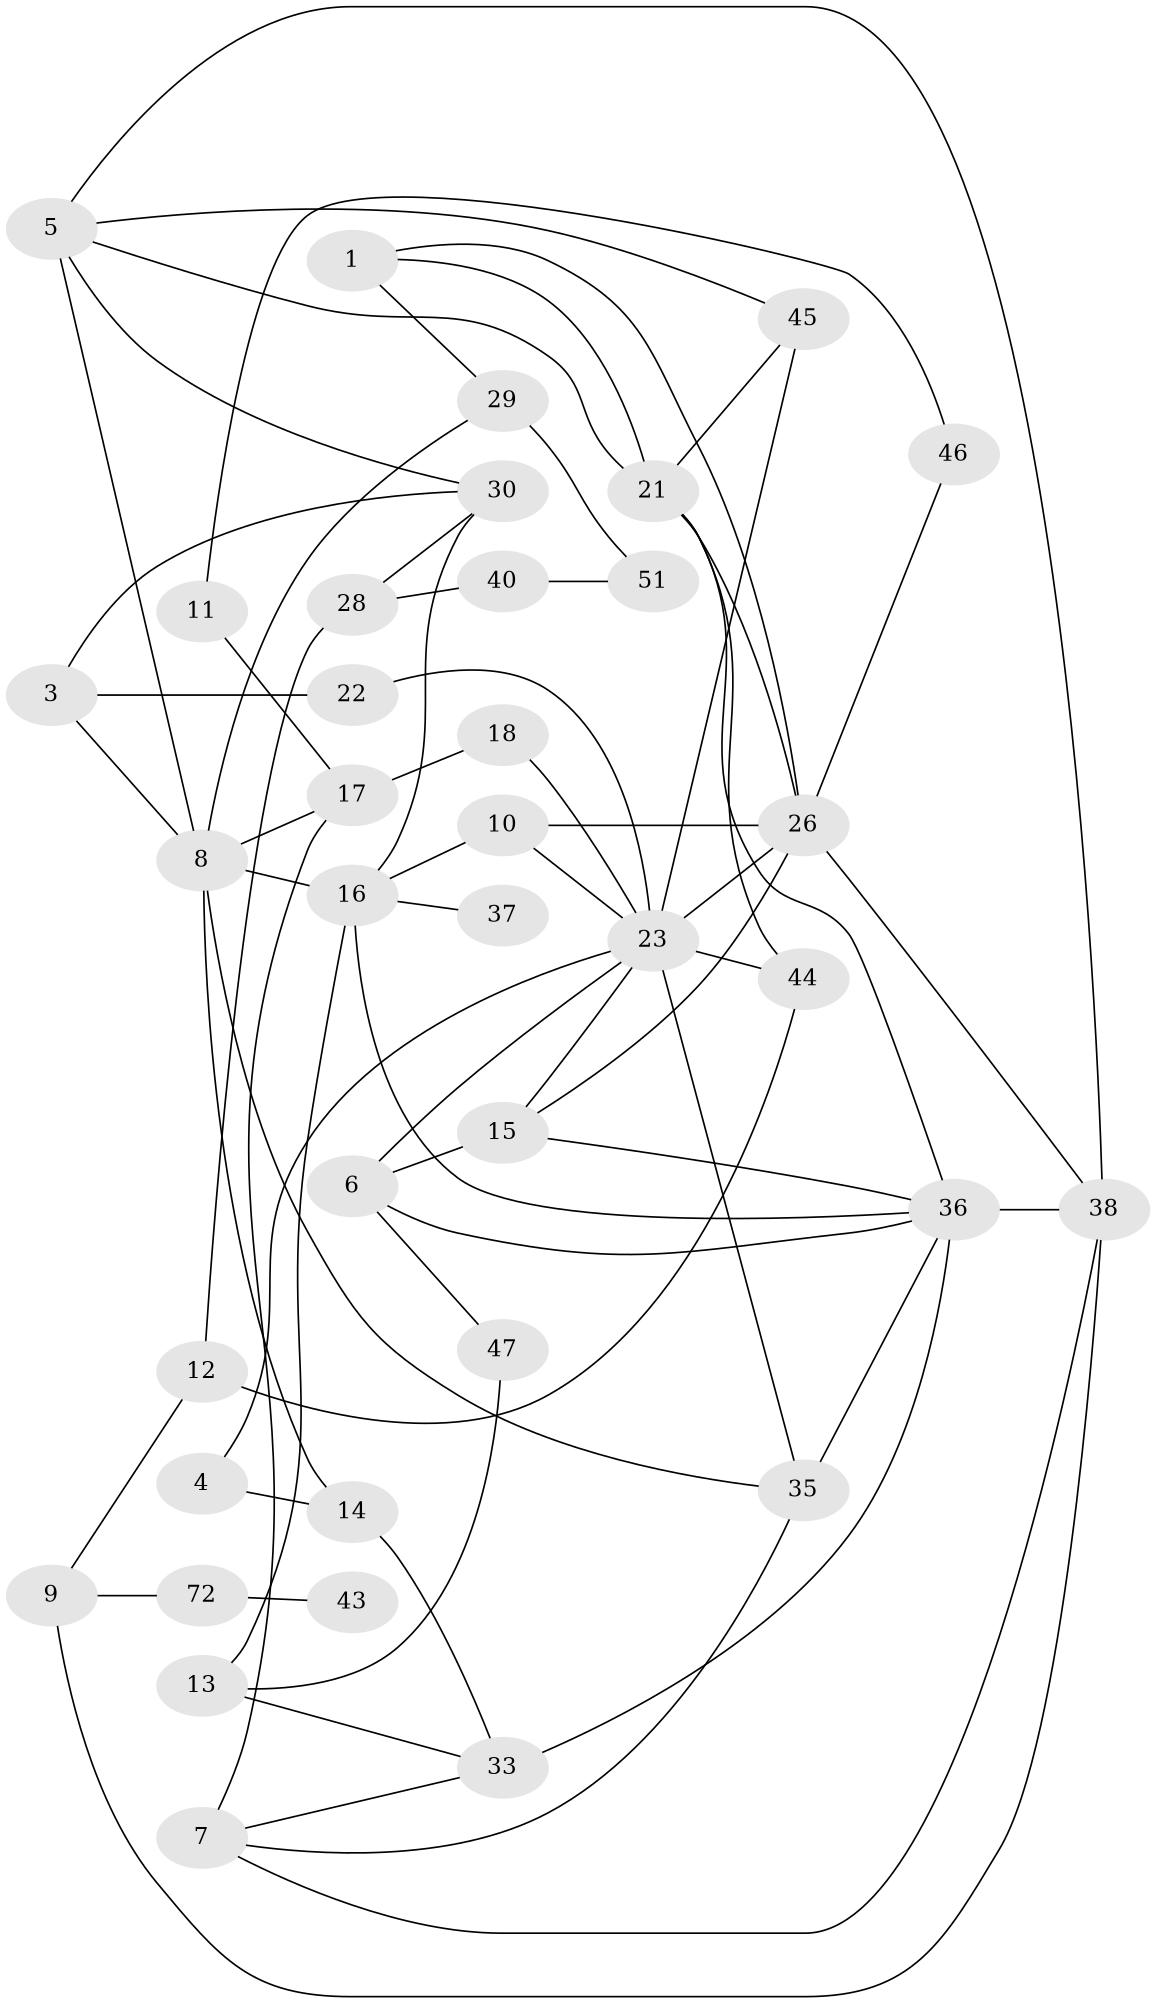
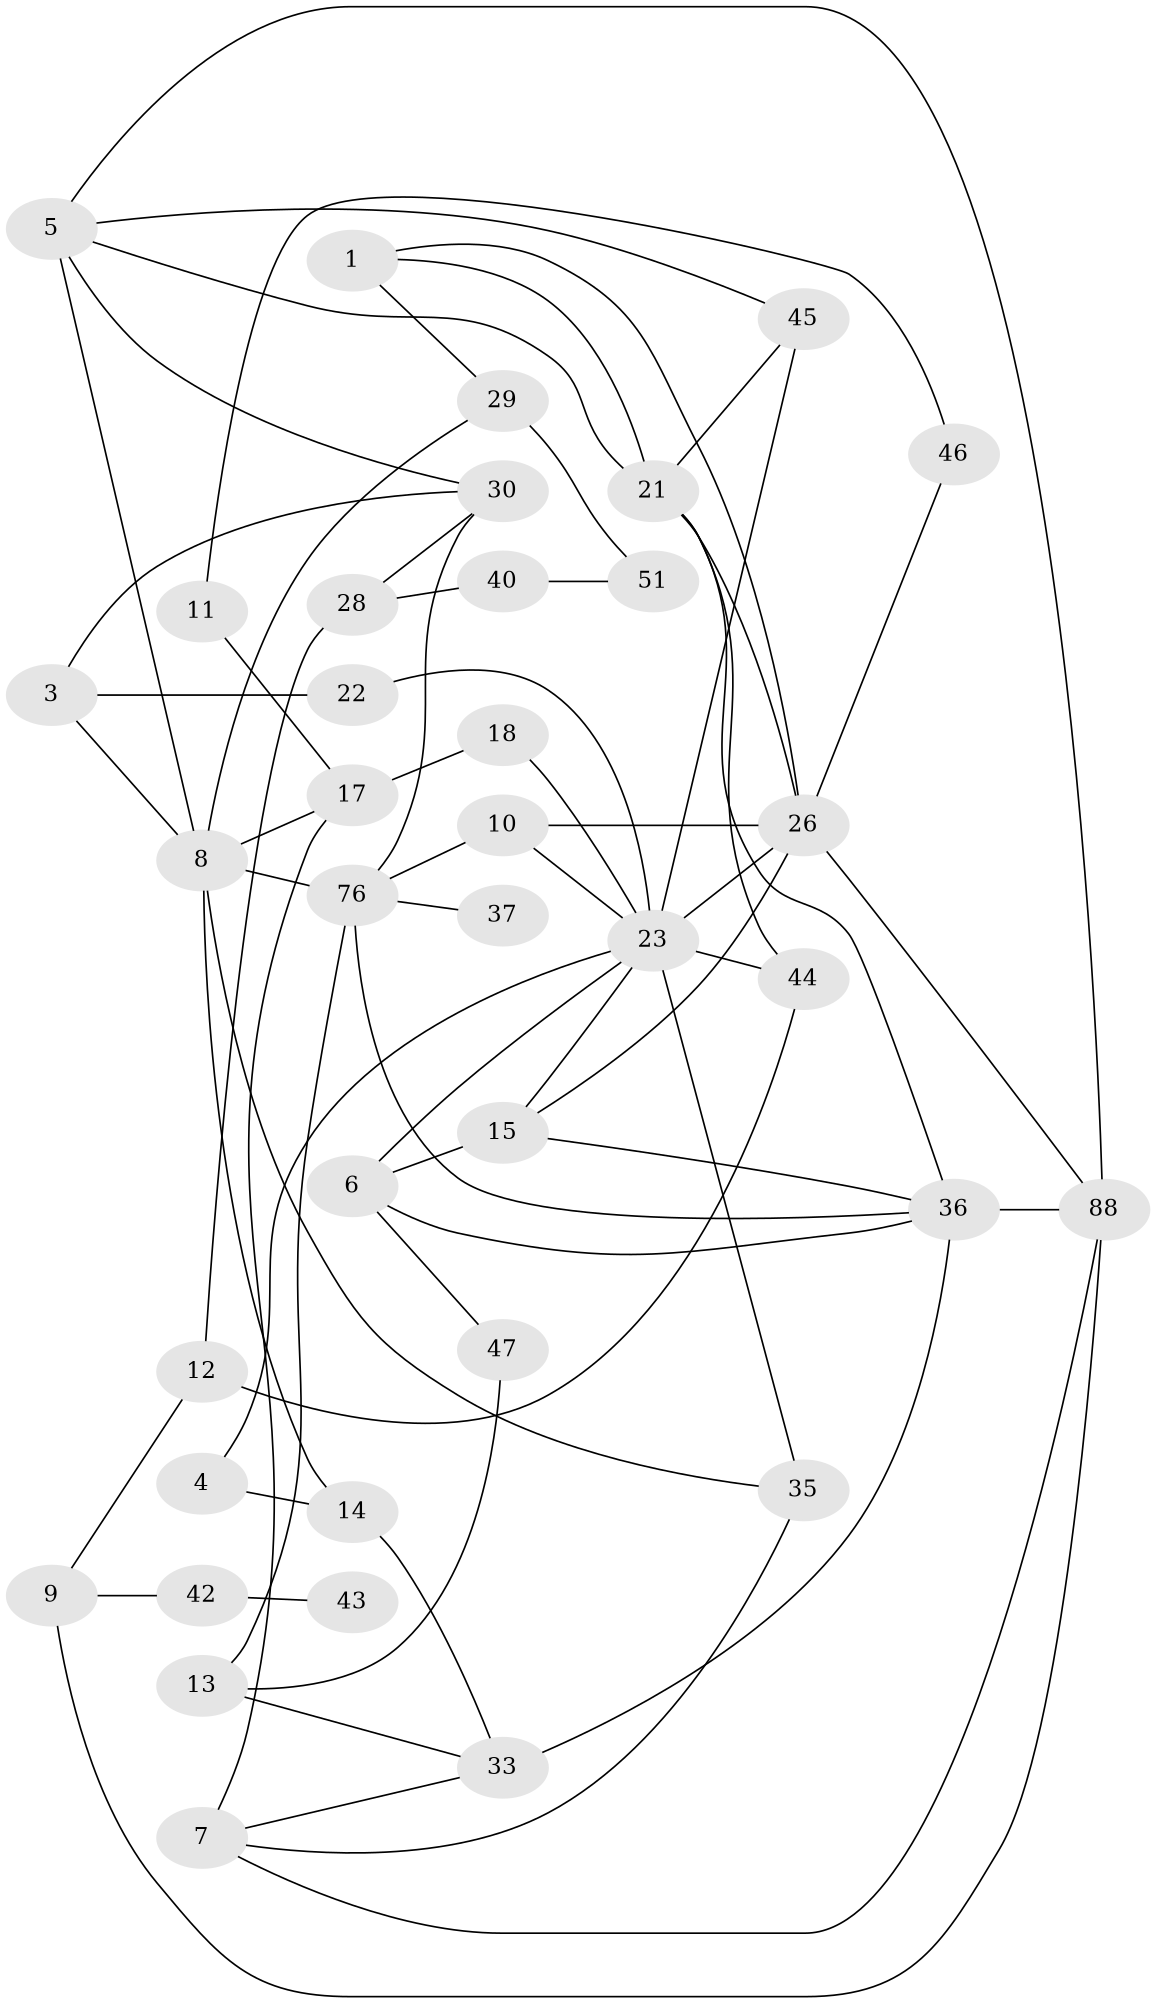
(353, 896) -> (353, 896)
(1104, 1210) -> (1104, 1210)
(879, 1350) -> none
(202, 1596) -> (202, 1596)
